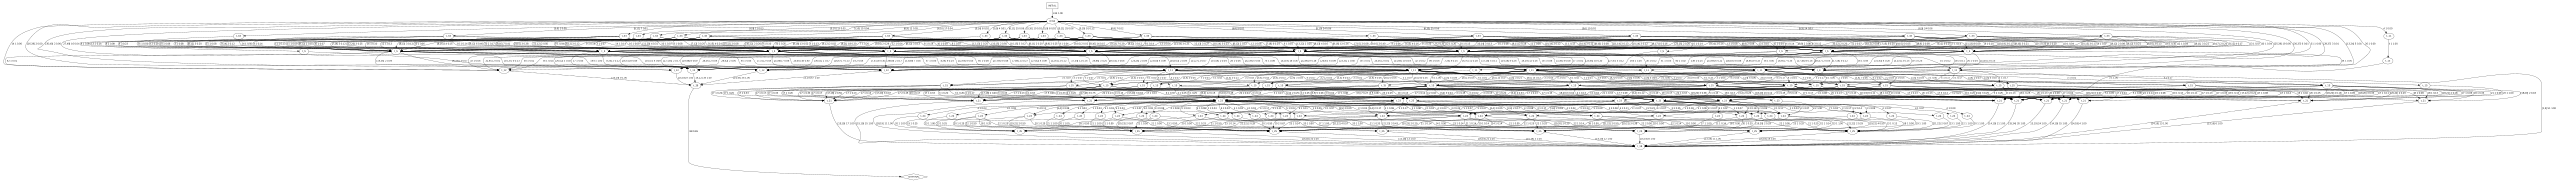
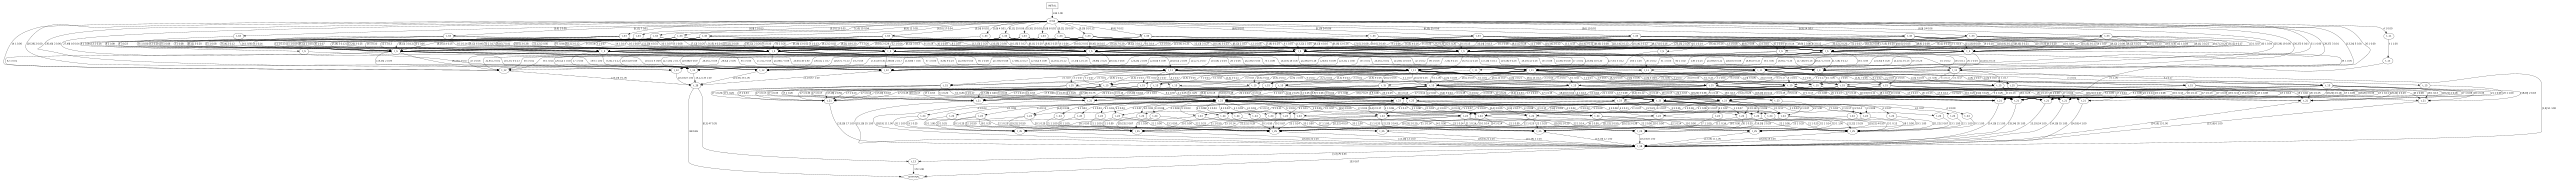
none -> (914, 162)
none -> (1281, 162)
